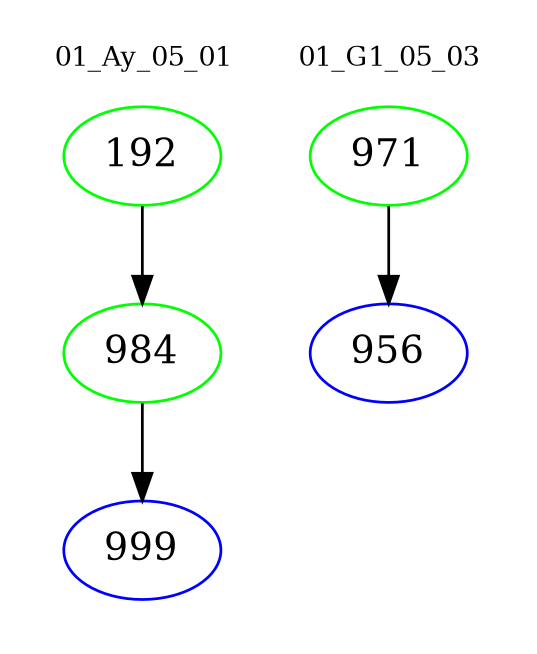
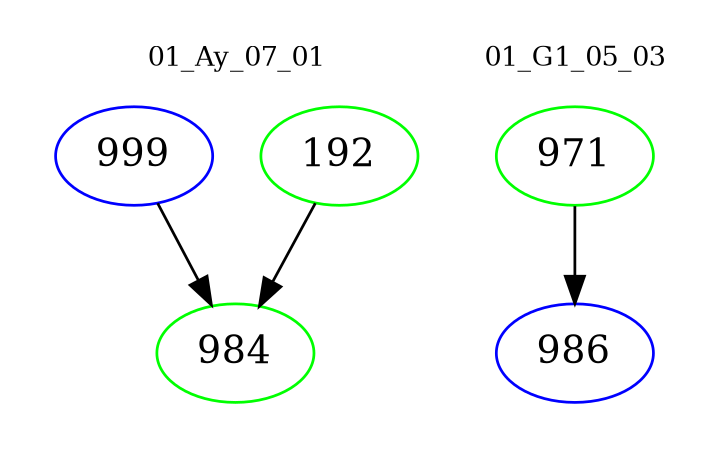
(144, 59) -> (237, 59)
(389, 353) -> (575, 353)
(142, 438) -> (178, 242)
